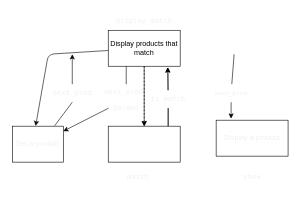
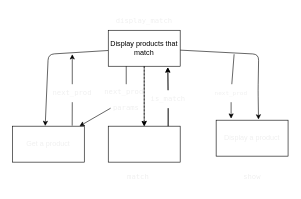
none -> (258, 56)
(38, 144) -> (48, 144)
